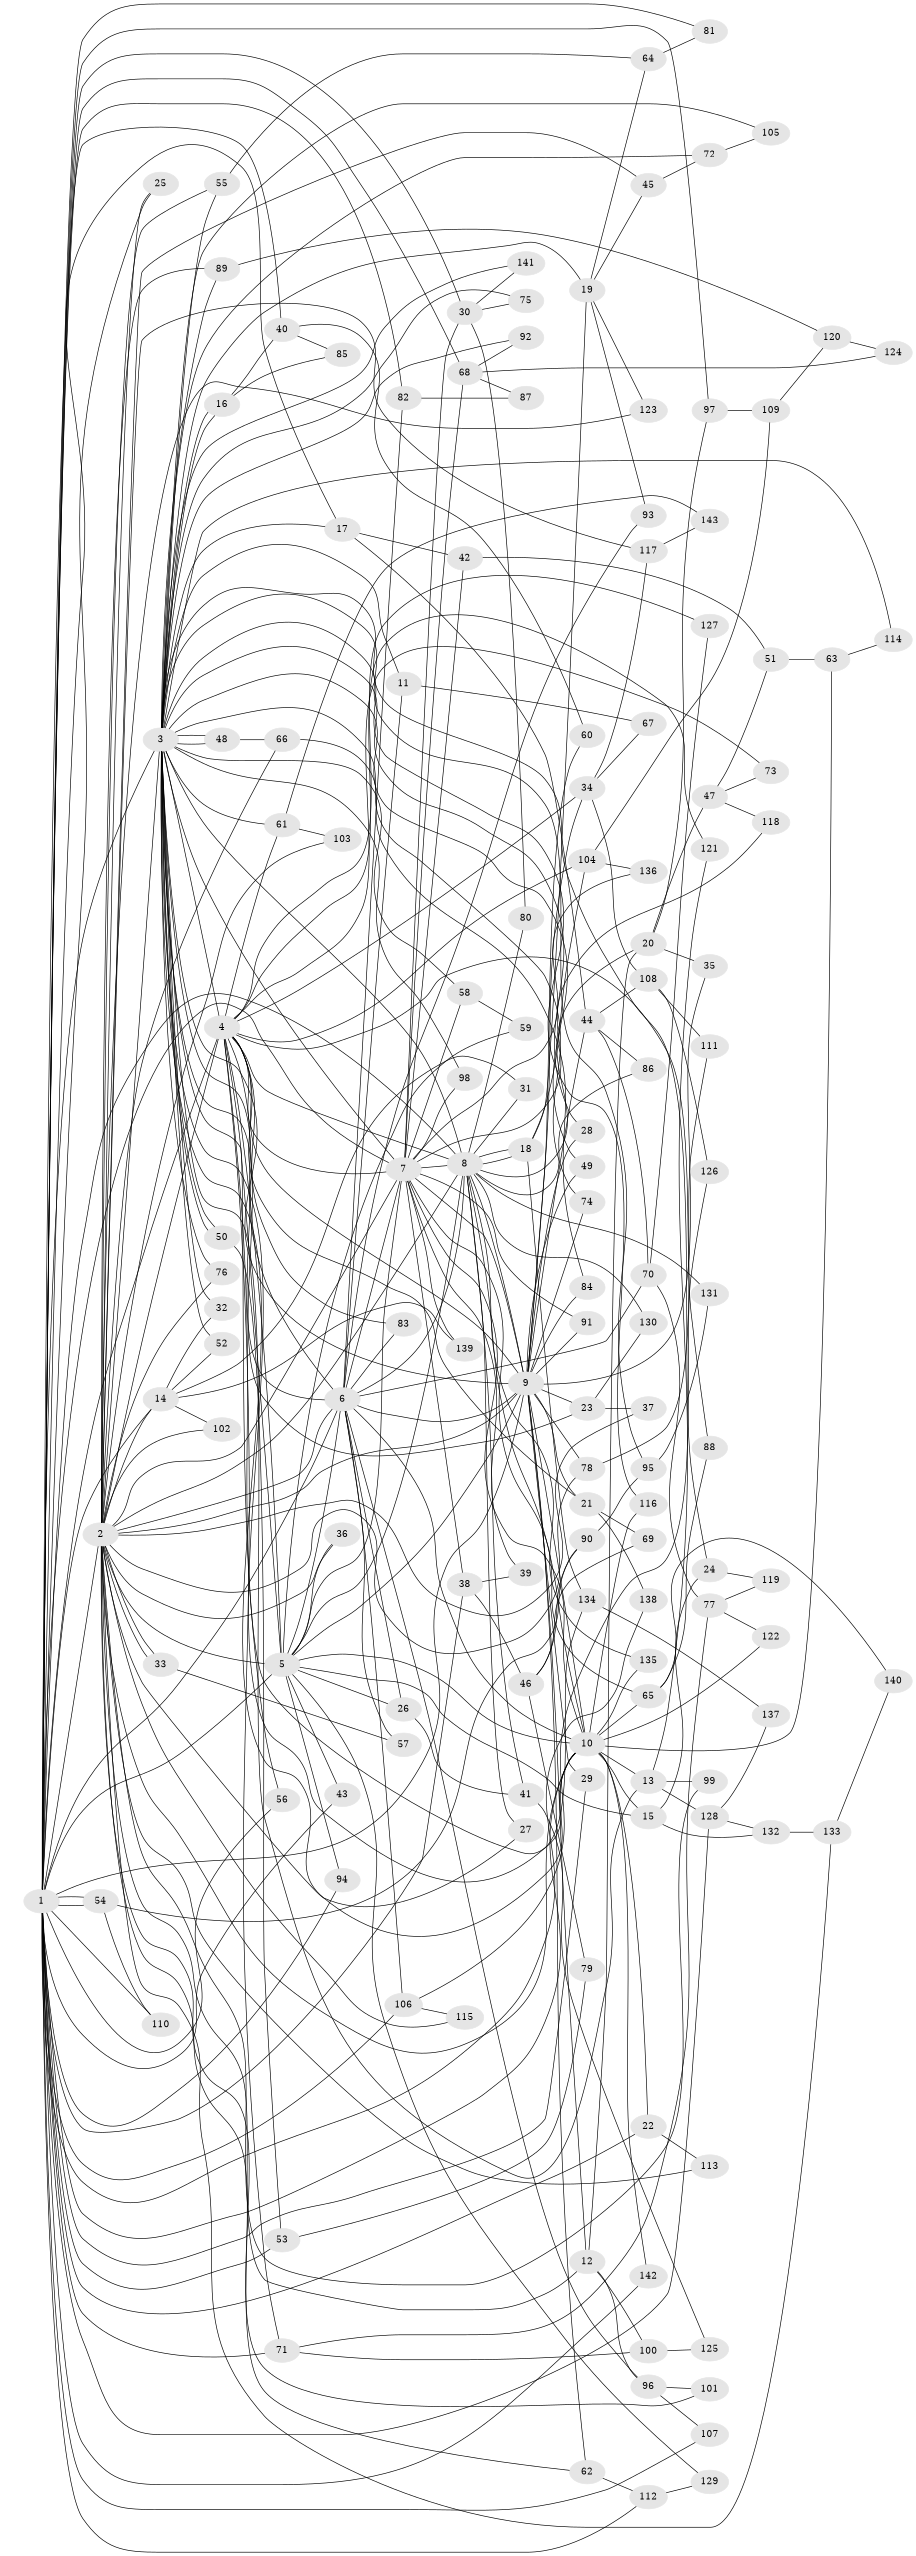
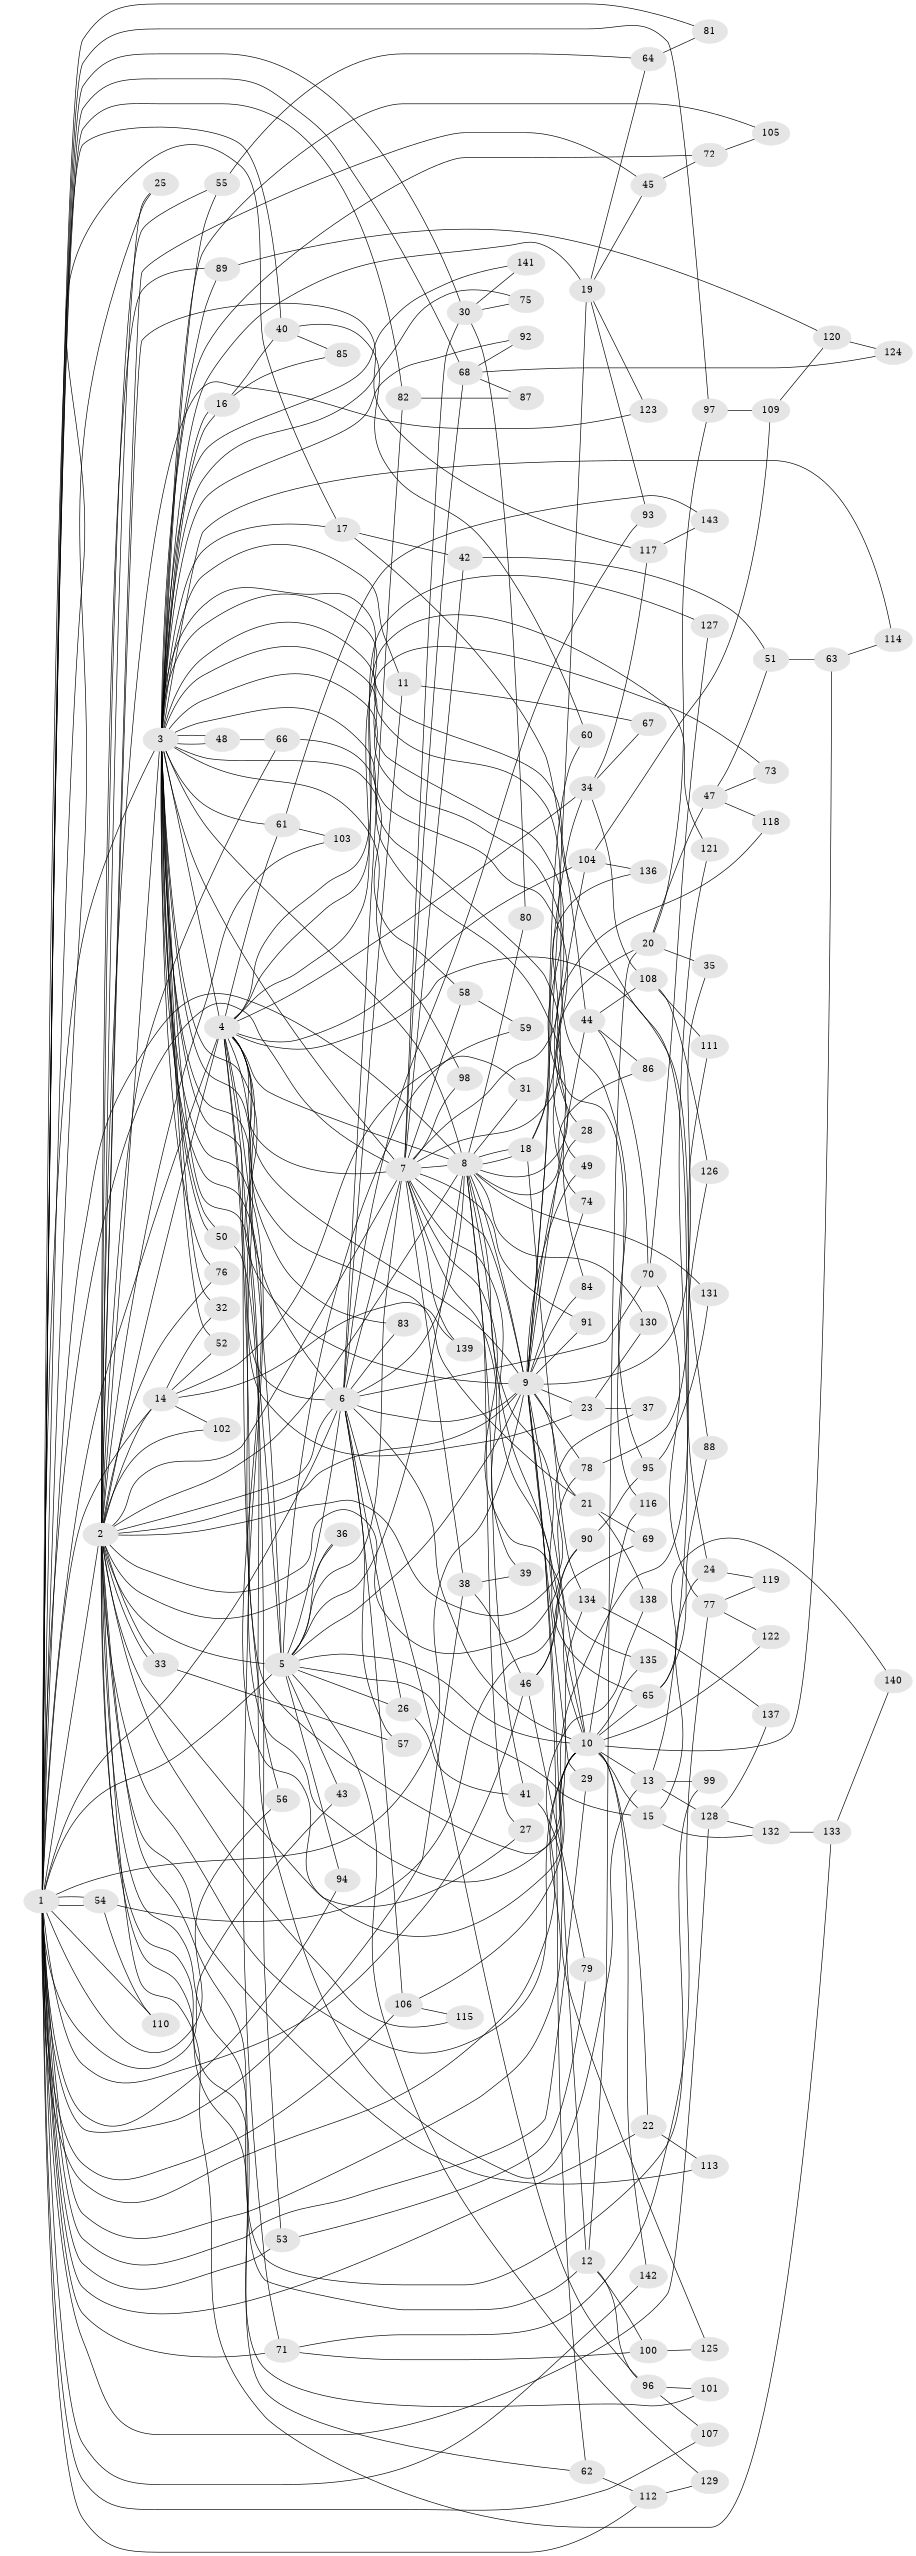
none -> (338, 1996)
